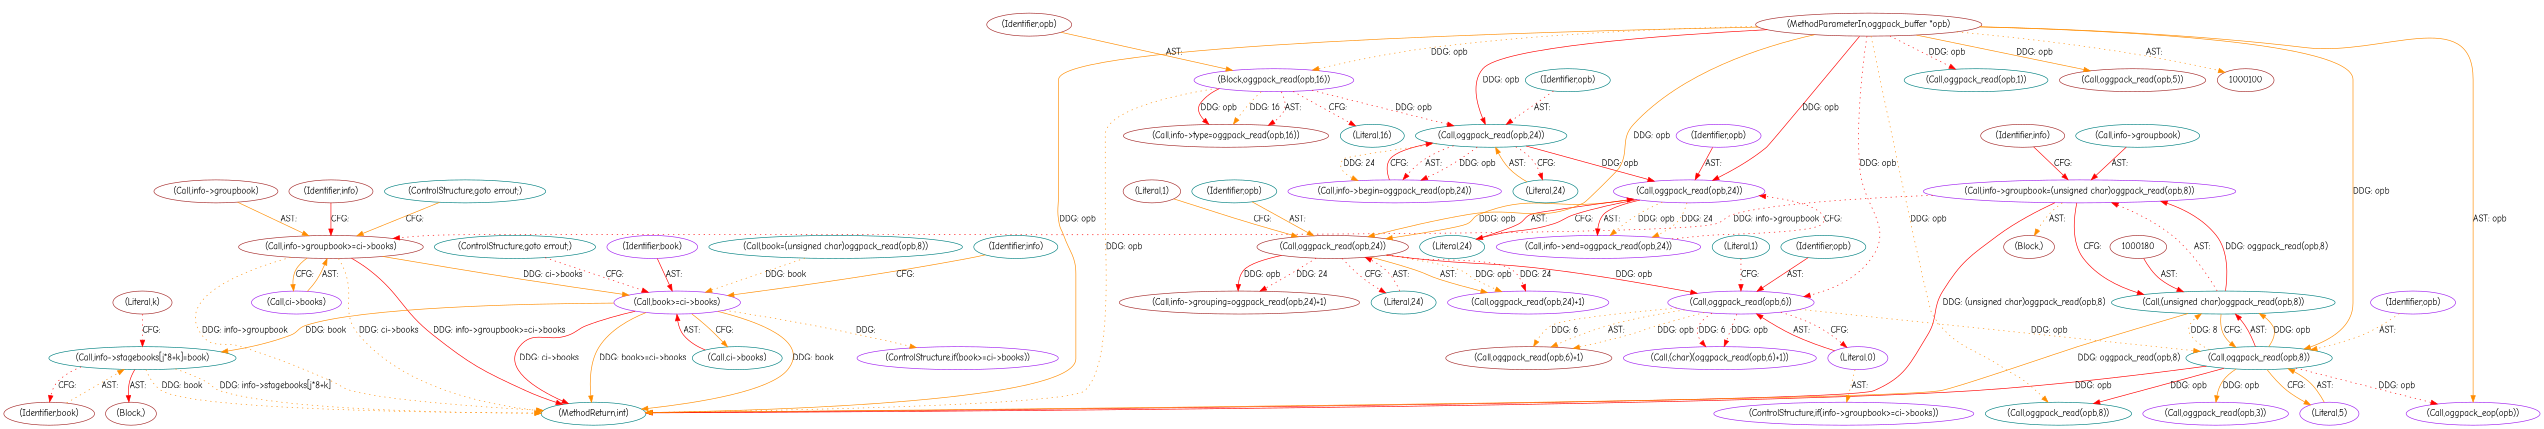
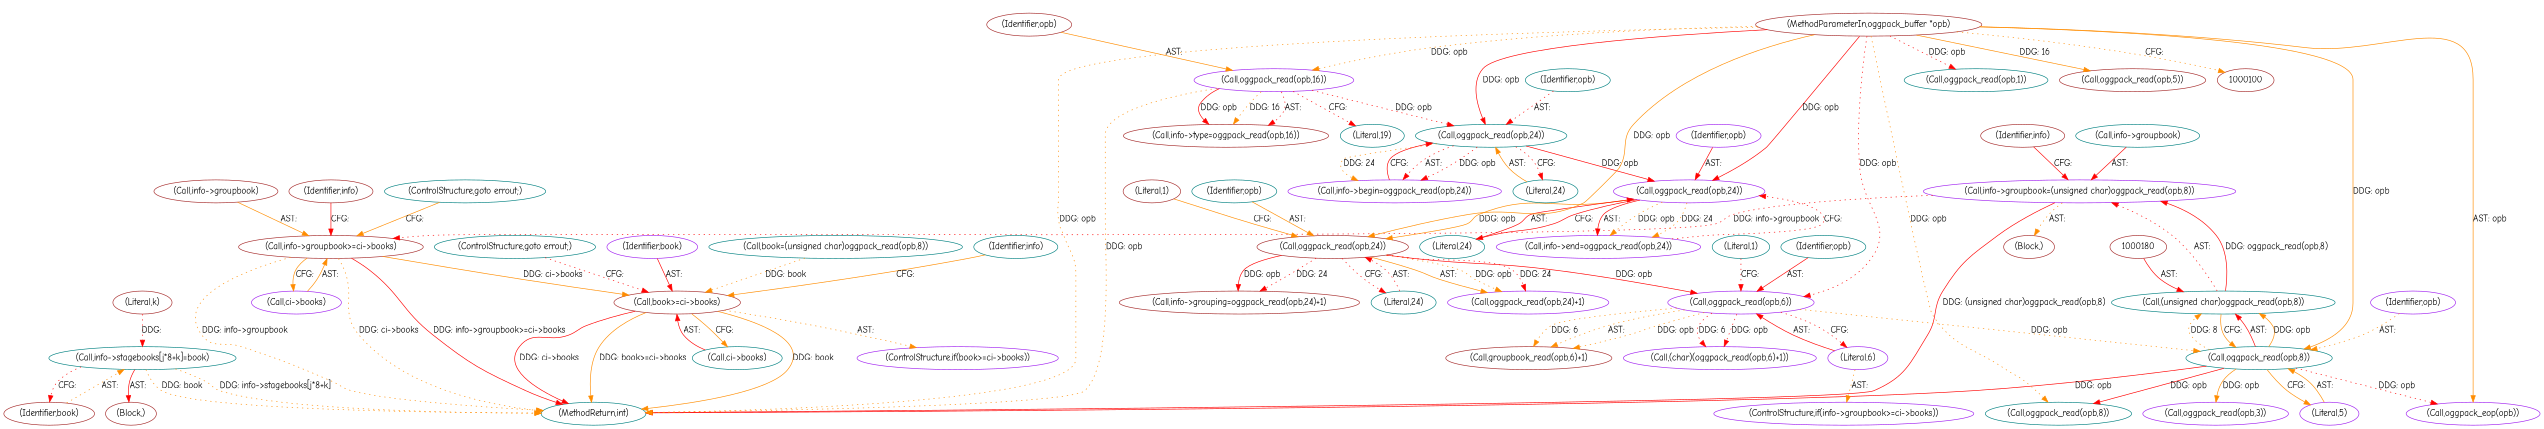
(2035, 52) -> (2035, 52)
(2156, 52) -> (2156, 52)
(1274, 80) -> (1274, 80)
(1059, 85) -> (1059, 85)
(1372, 136) -> (1372, 136)
(2086, 261) -> none
(677, 303) -> (677, 303)
(418, 310) -> none
(153, 330) -> (153, 330)
(867, 330) -> (867, 330)
(1529, 358) -> (1529, 358)
(1858, 358) -> (1858, 358)
(1426, 404) -> none
